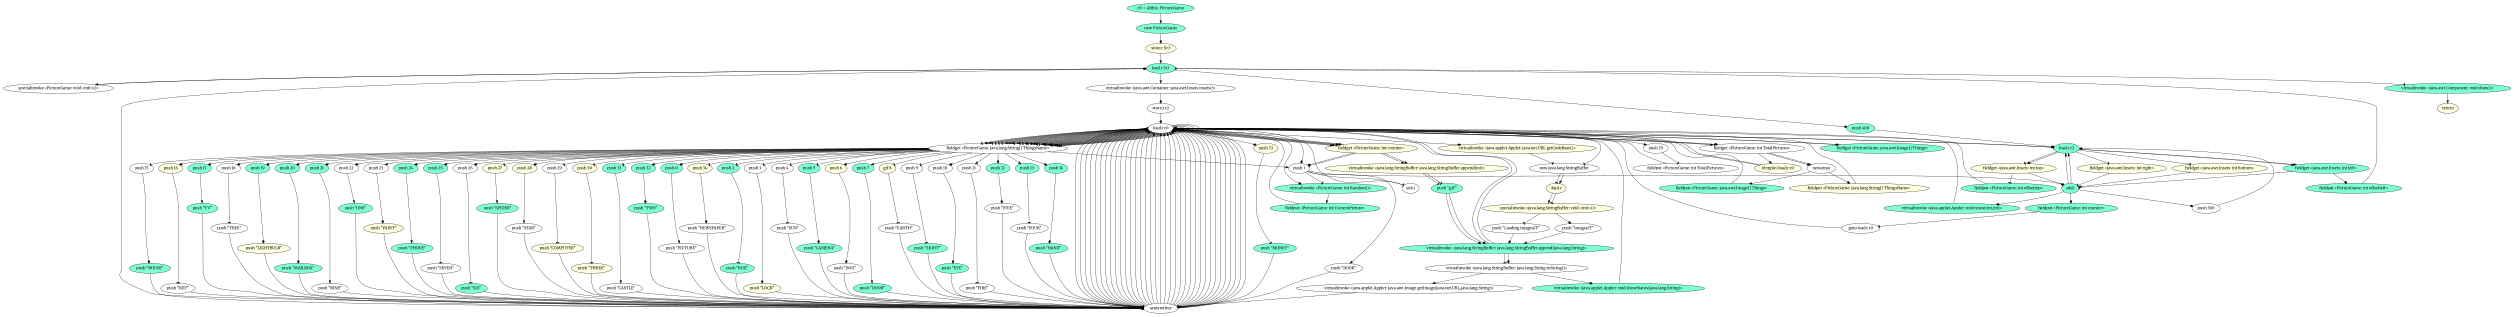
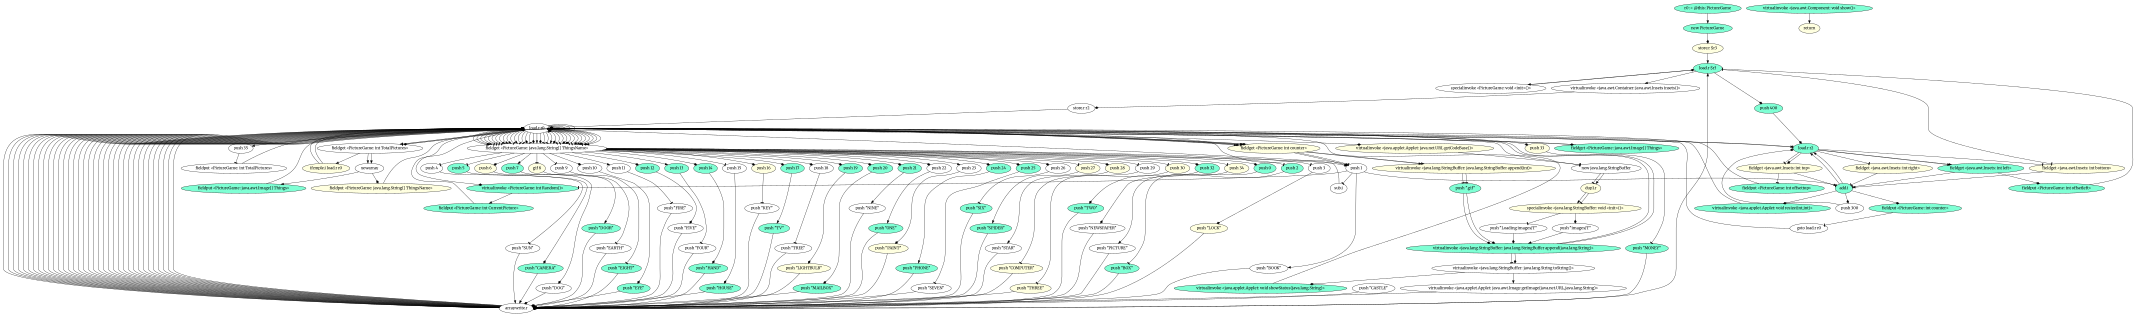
(1789, 73) -> (1901, 93)
(614, 168) -> none
